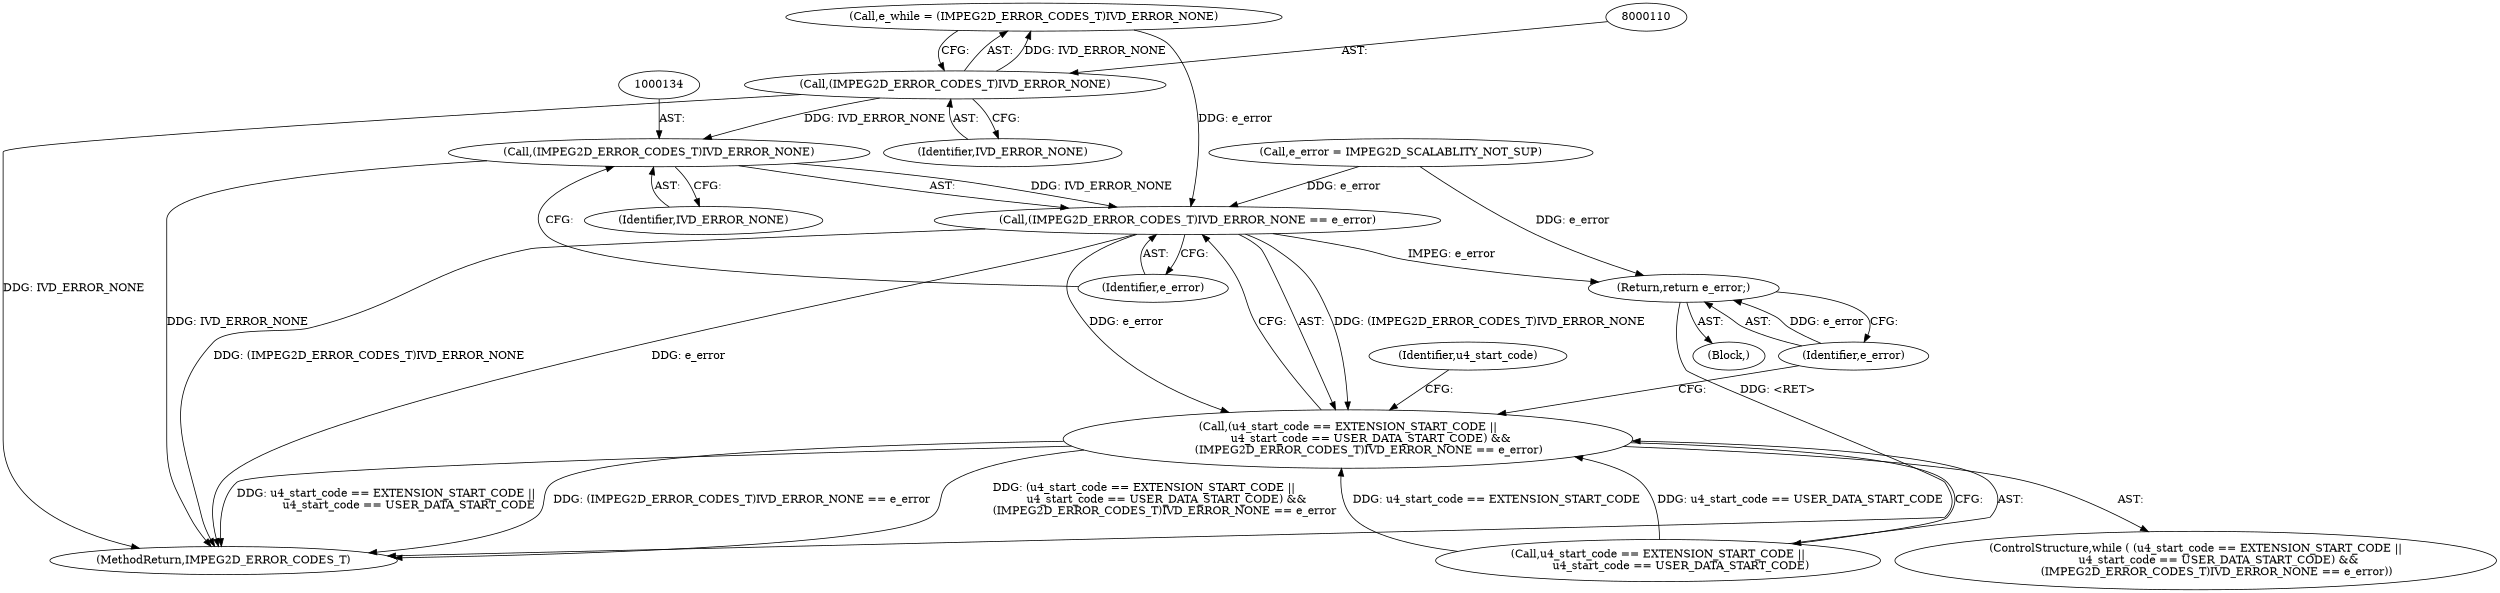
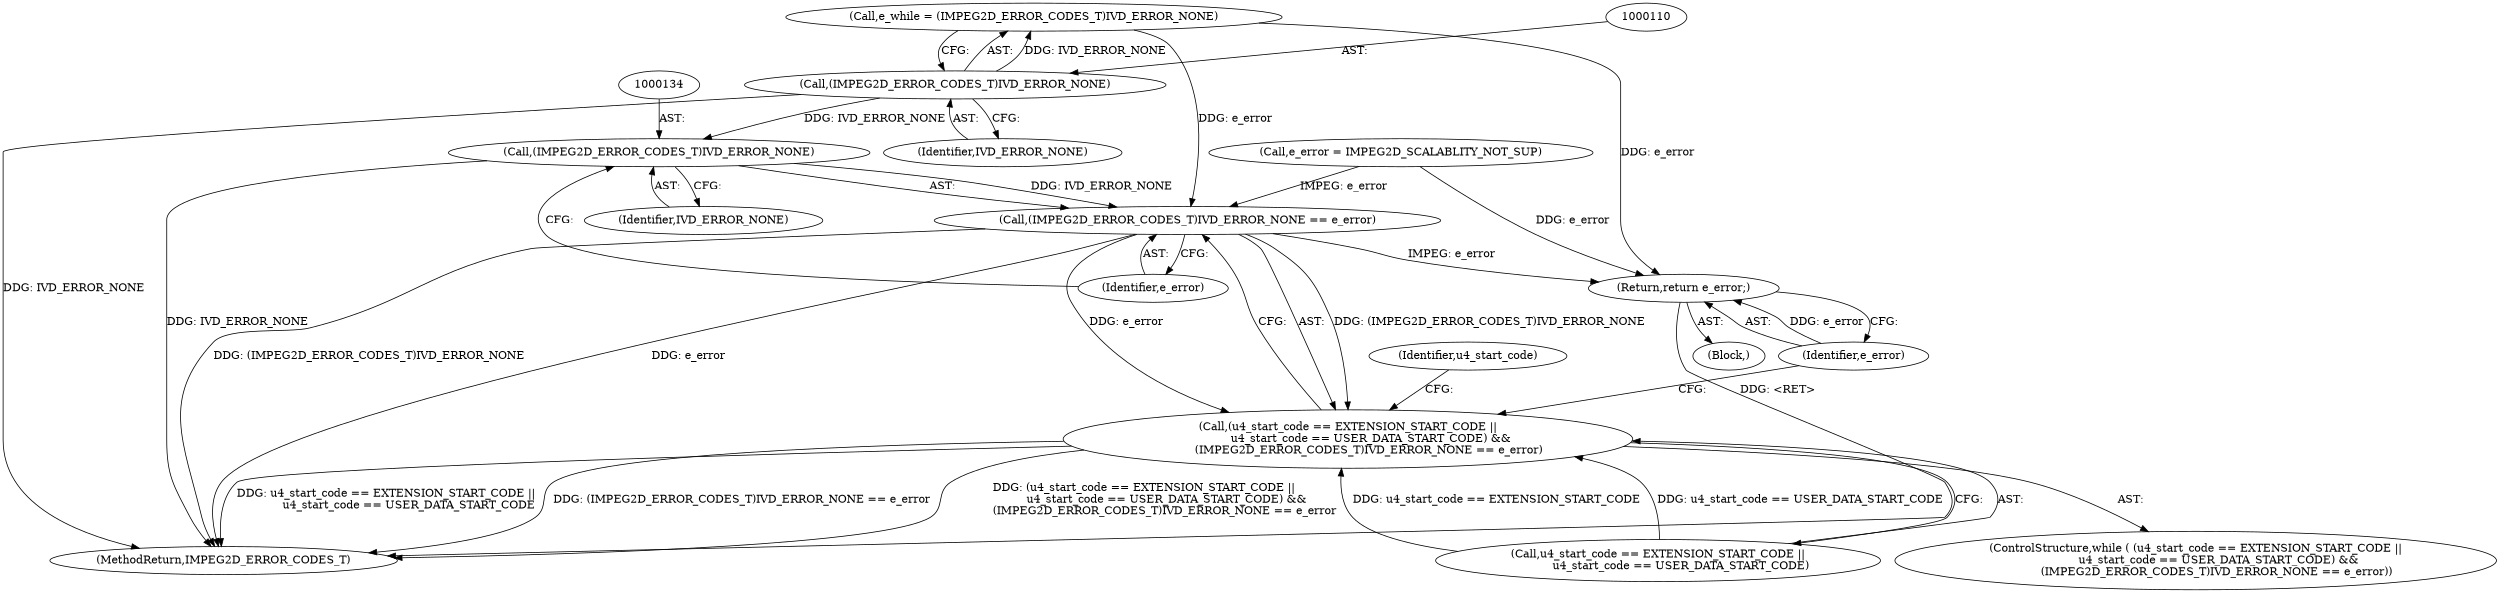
(1646, 17) -> (1646, 17)
none -> (1544, 49)
(1344, 187) -> (1344, 187)
